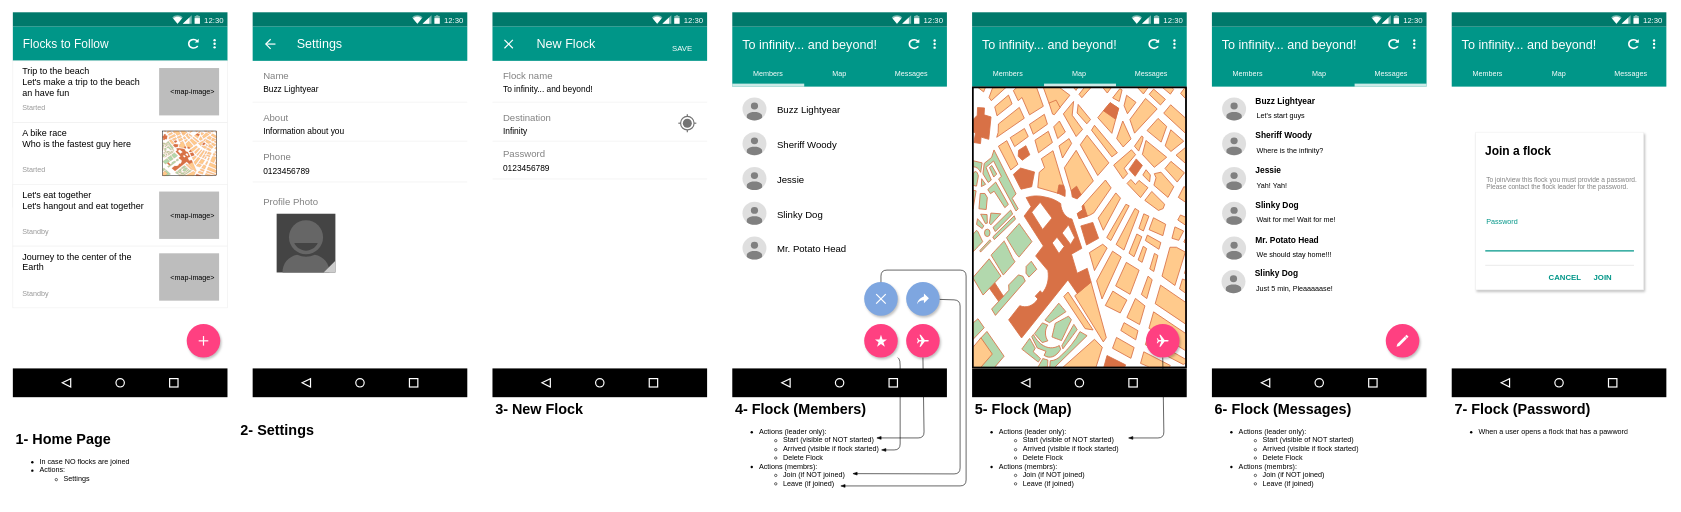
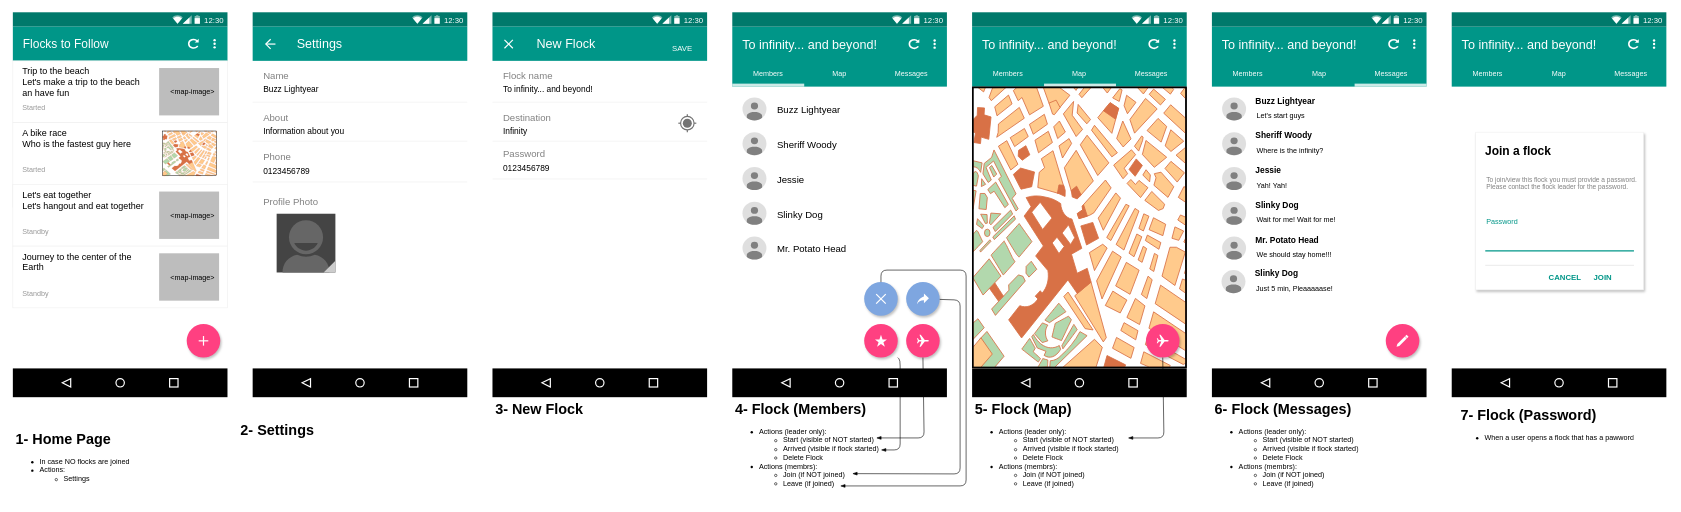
(1560, 445) -> (1566, 451)
